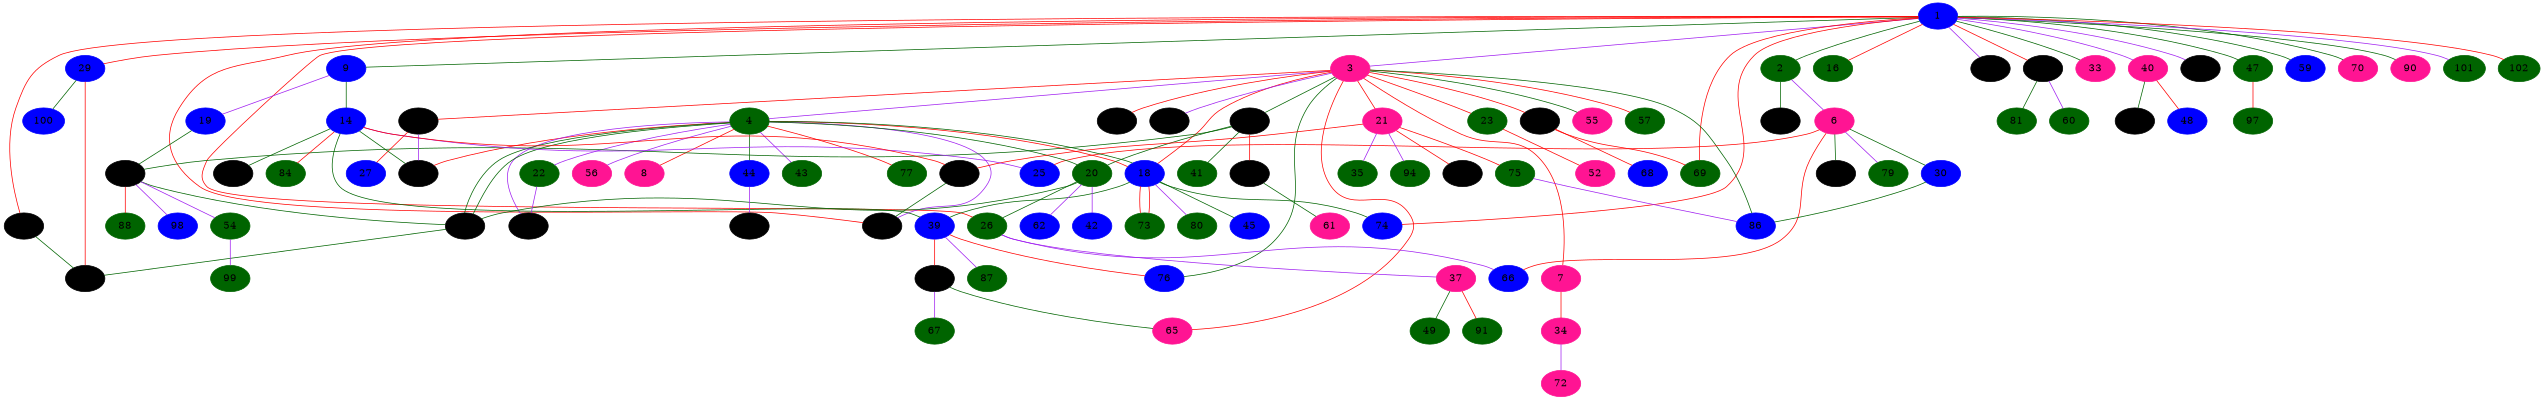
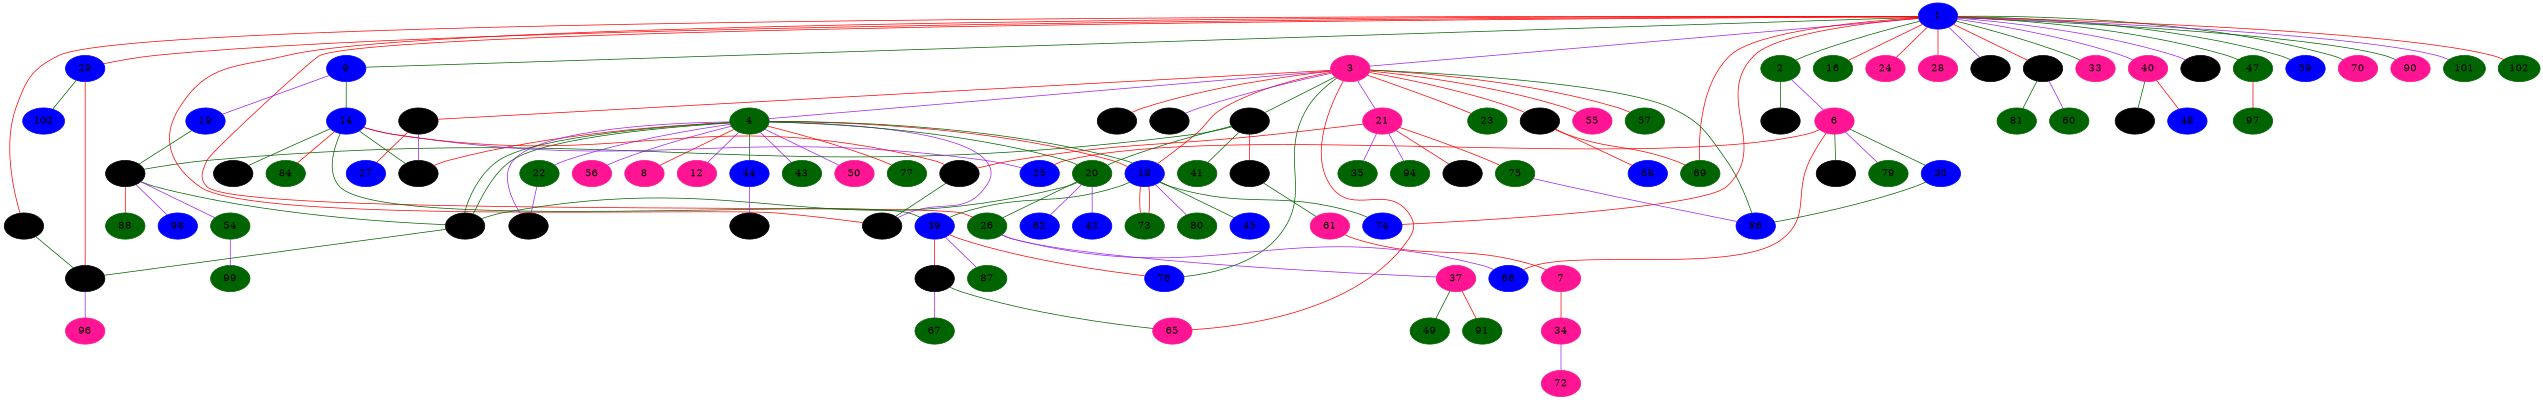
none -> (1885, 69)
none -> (1938, 69)
(1475, 86) -> (1475, 86)
(1366, 95) -> (1366, 95)
(1502, 142) -> (1445, 252)
none -> (697, 174)
none -> (854, 174)
(1595, 174) -> none
none -> (85, 331)
